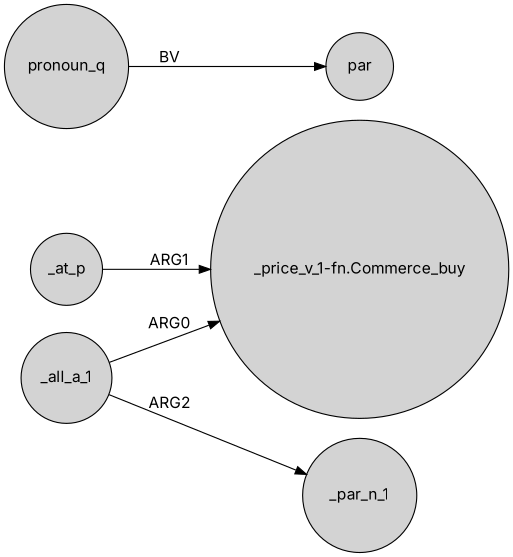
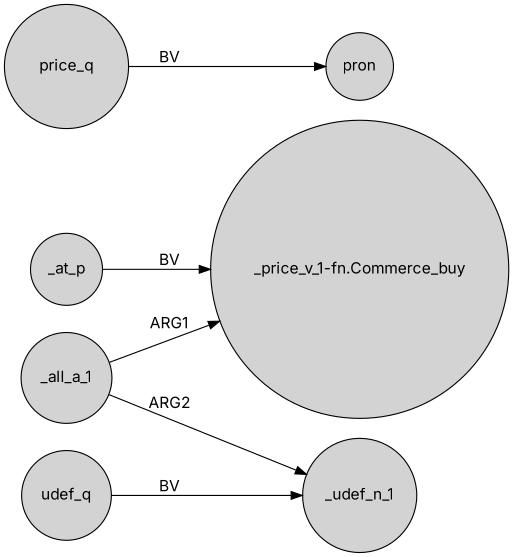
(66, 66) -> (66, 66)
(360, 66) -> (360, 66)
(170, 261) -> (170, 261)
(170, 324) -> (170, 324)
none -> (66, 495)
(360, 495) -> (360, 495)
